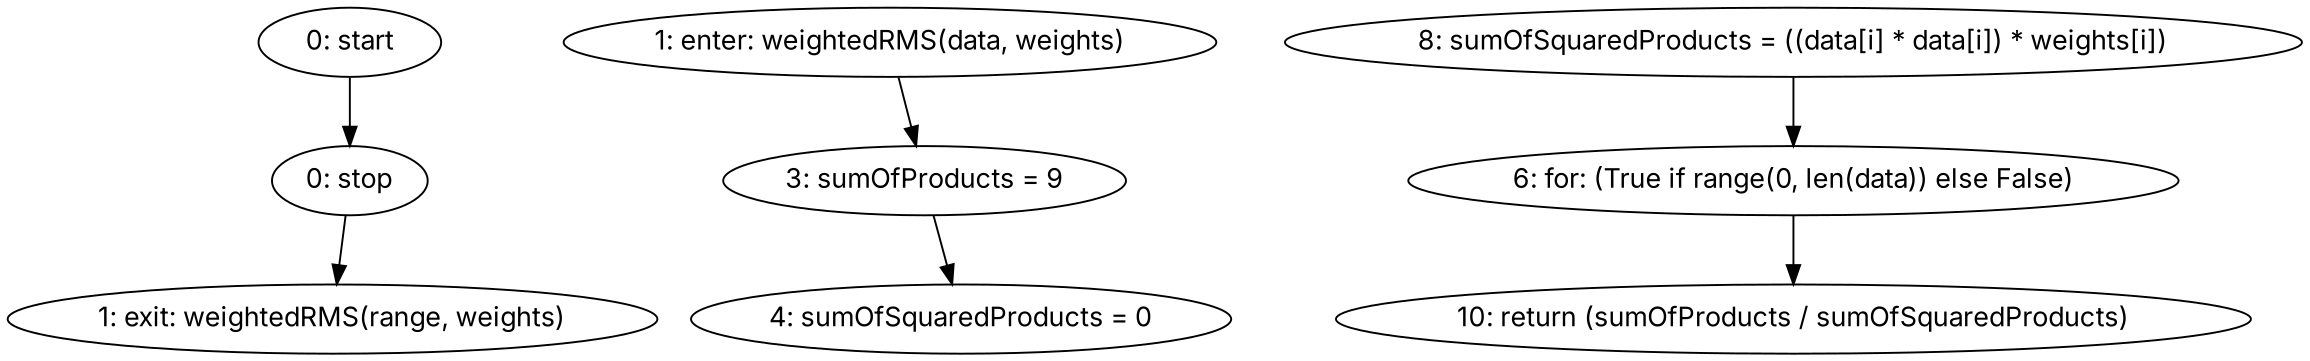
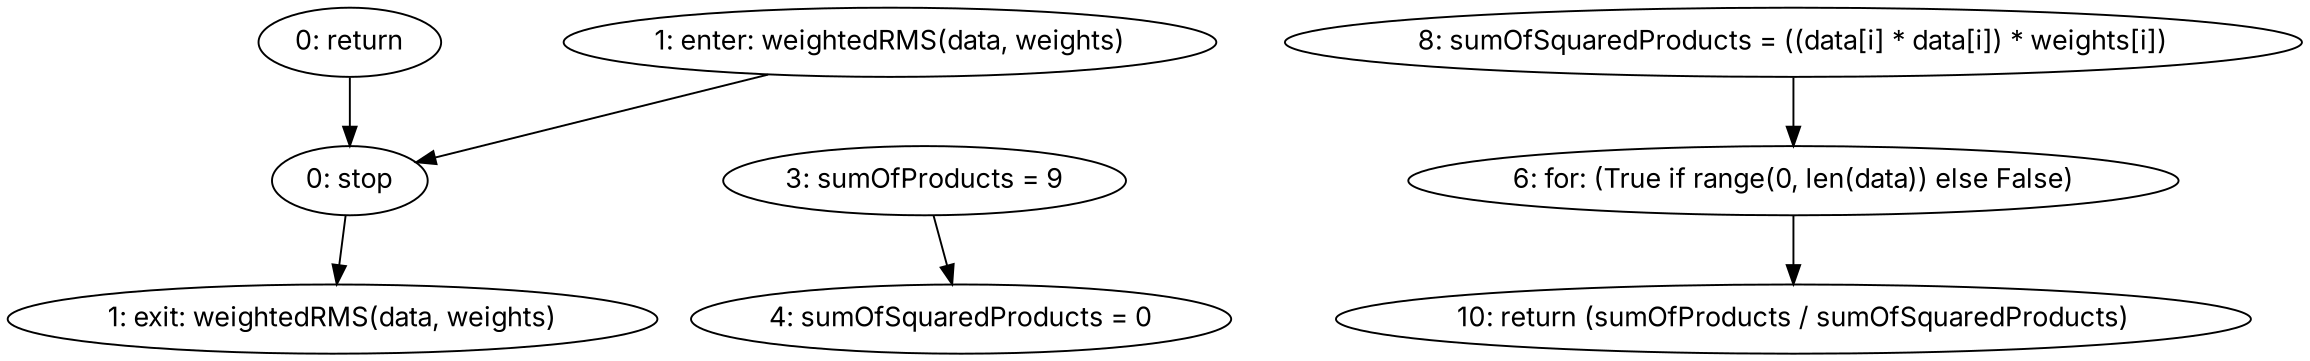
(350, 42) -> (350, 42)
(905, 102) -> (602, 116)
(333, 319) -> (333, 319)
